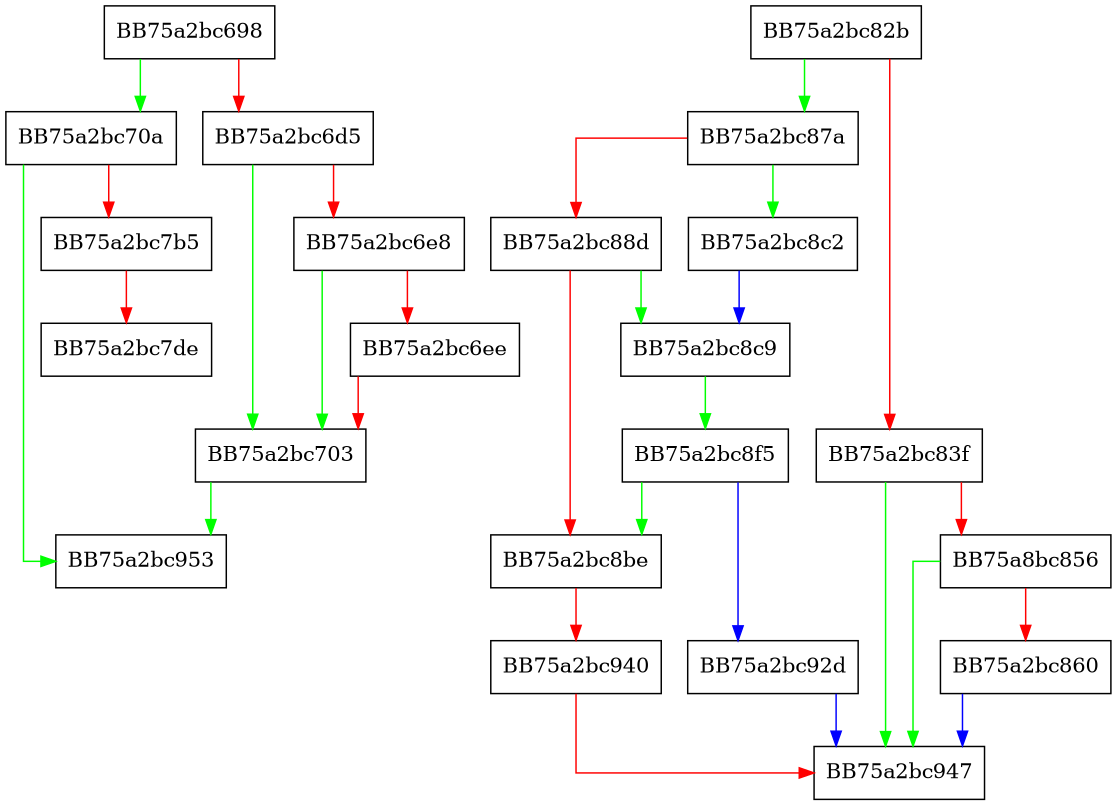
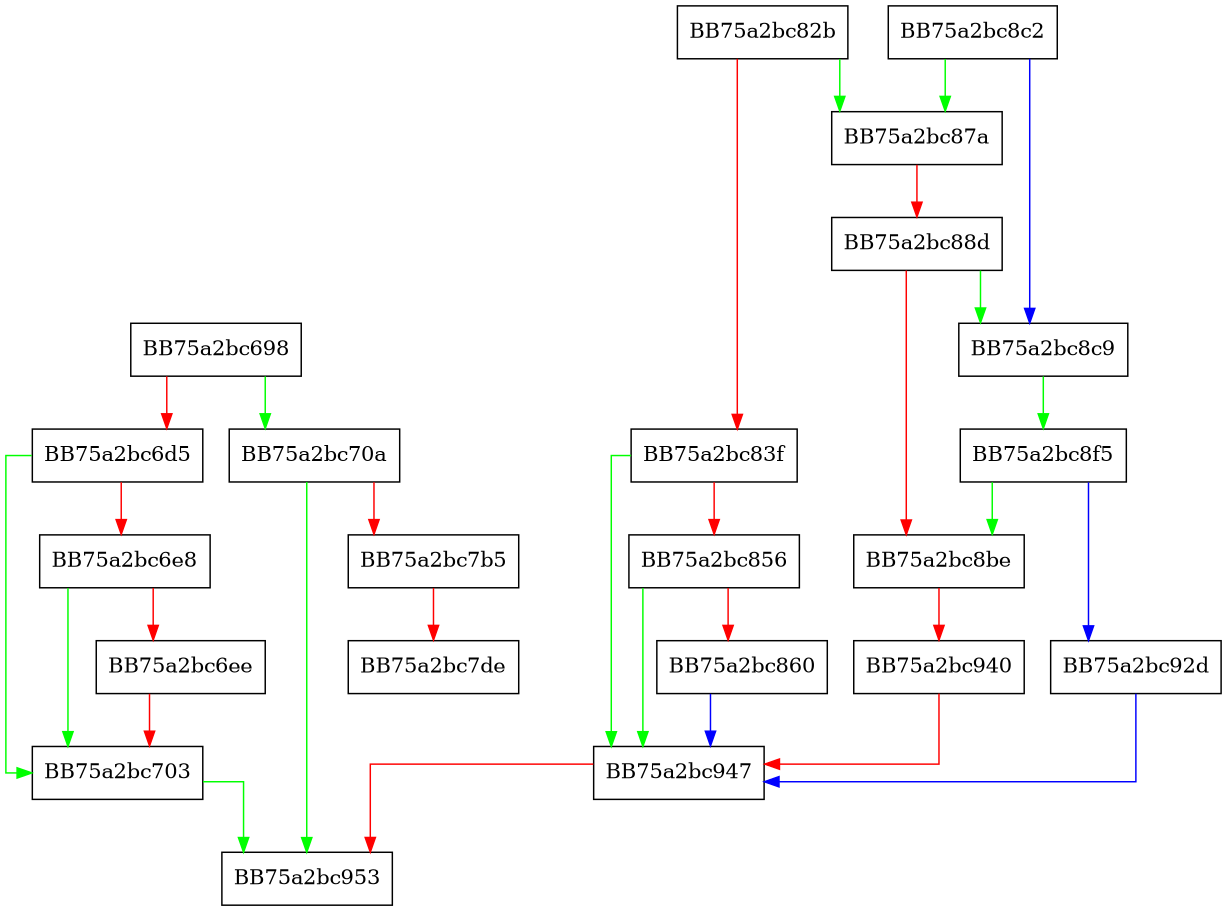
(773, 184) -> (945, 78)
(1026, 561) -> (714, 561)
none -> (445, 764)
